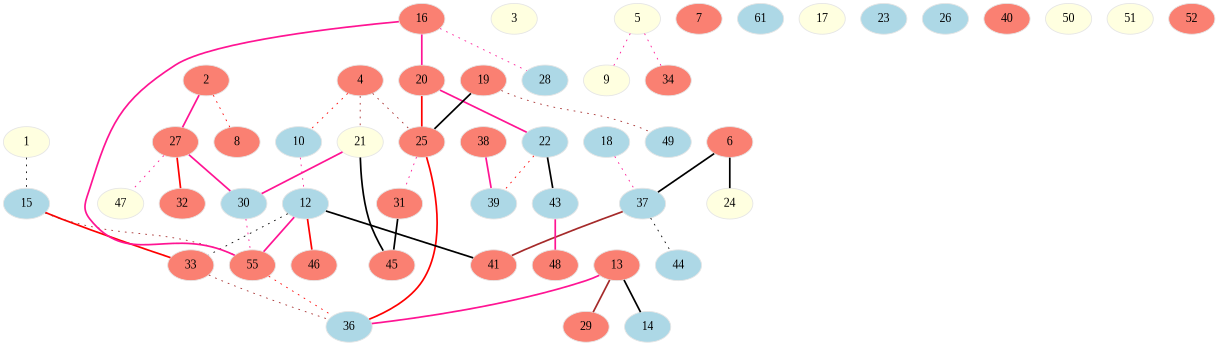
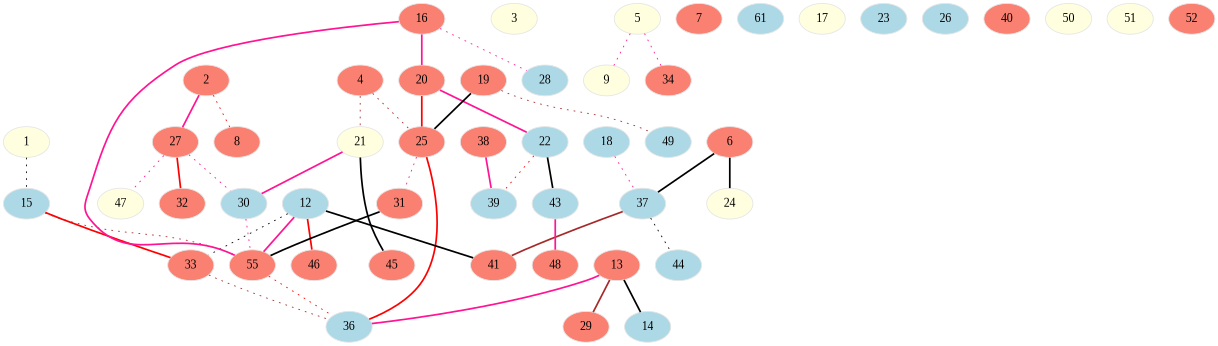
(299, 142) -> none
(210, 173) -> (210, 173)
(395, 239) -> (325, 233)
